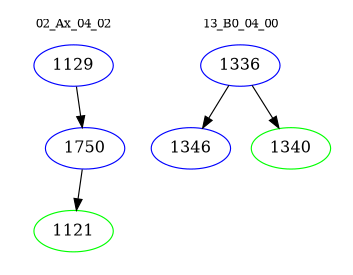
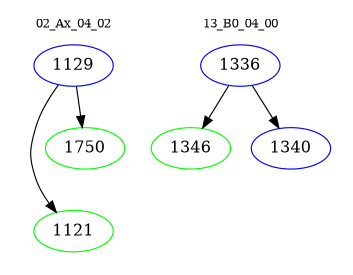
(85, 148) -> (85, 148)
(191, 148) -> (191, 148)
(291, 148) -> (291, 148)
(80, 184) -> (32, 143)
